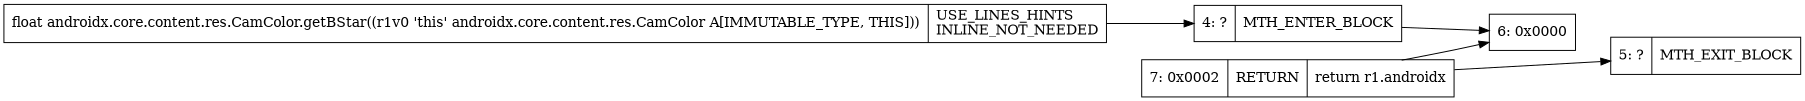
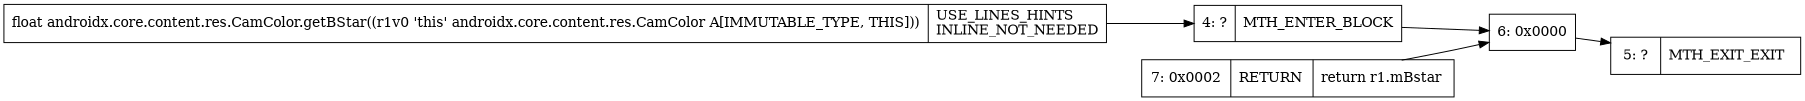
(1726, 55) -> (1726, 55)
(1528, 66) -> (1588, 40)
(1381, 78) -> (1382, 78)
